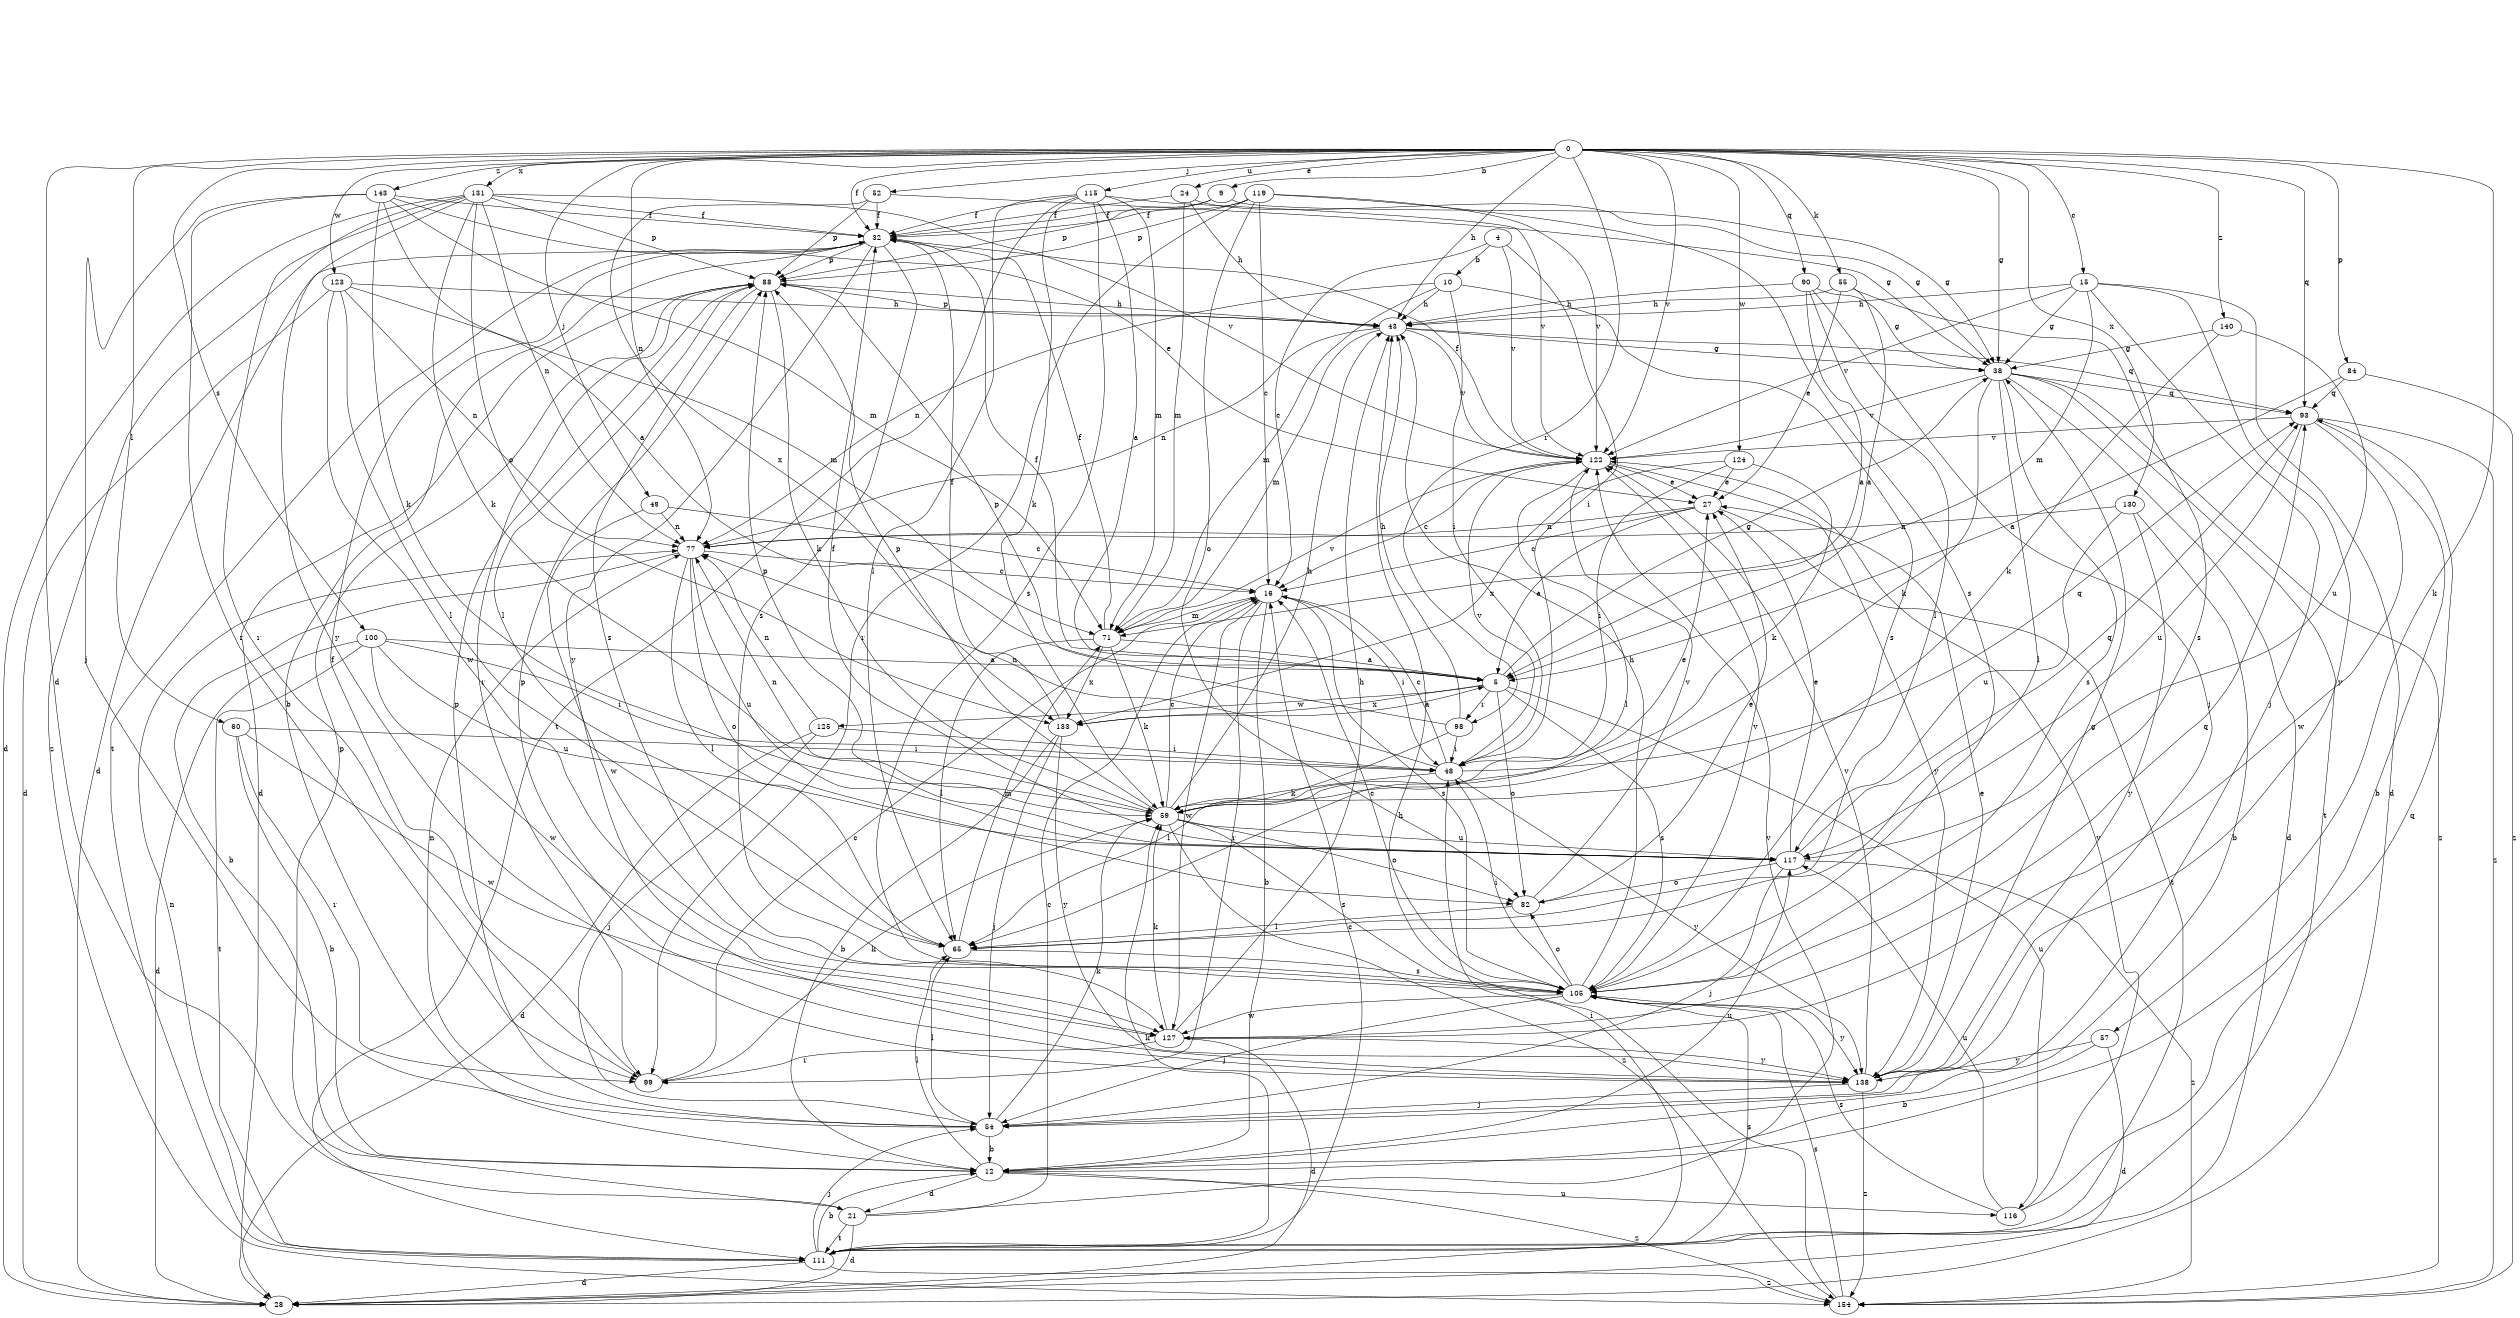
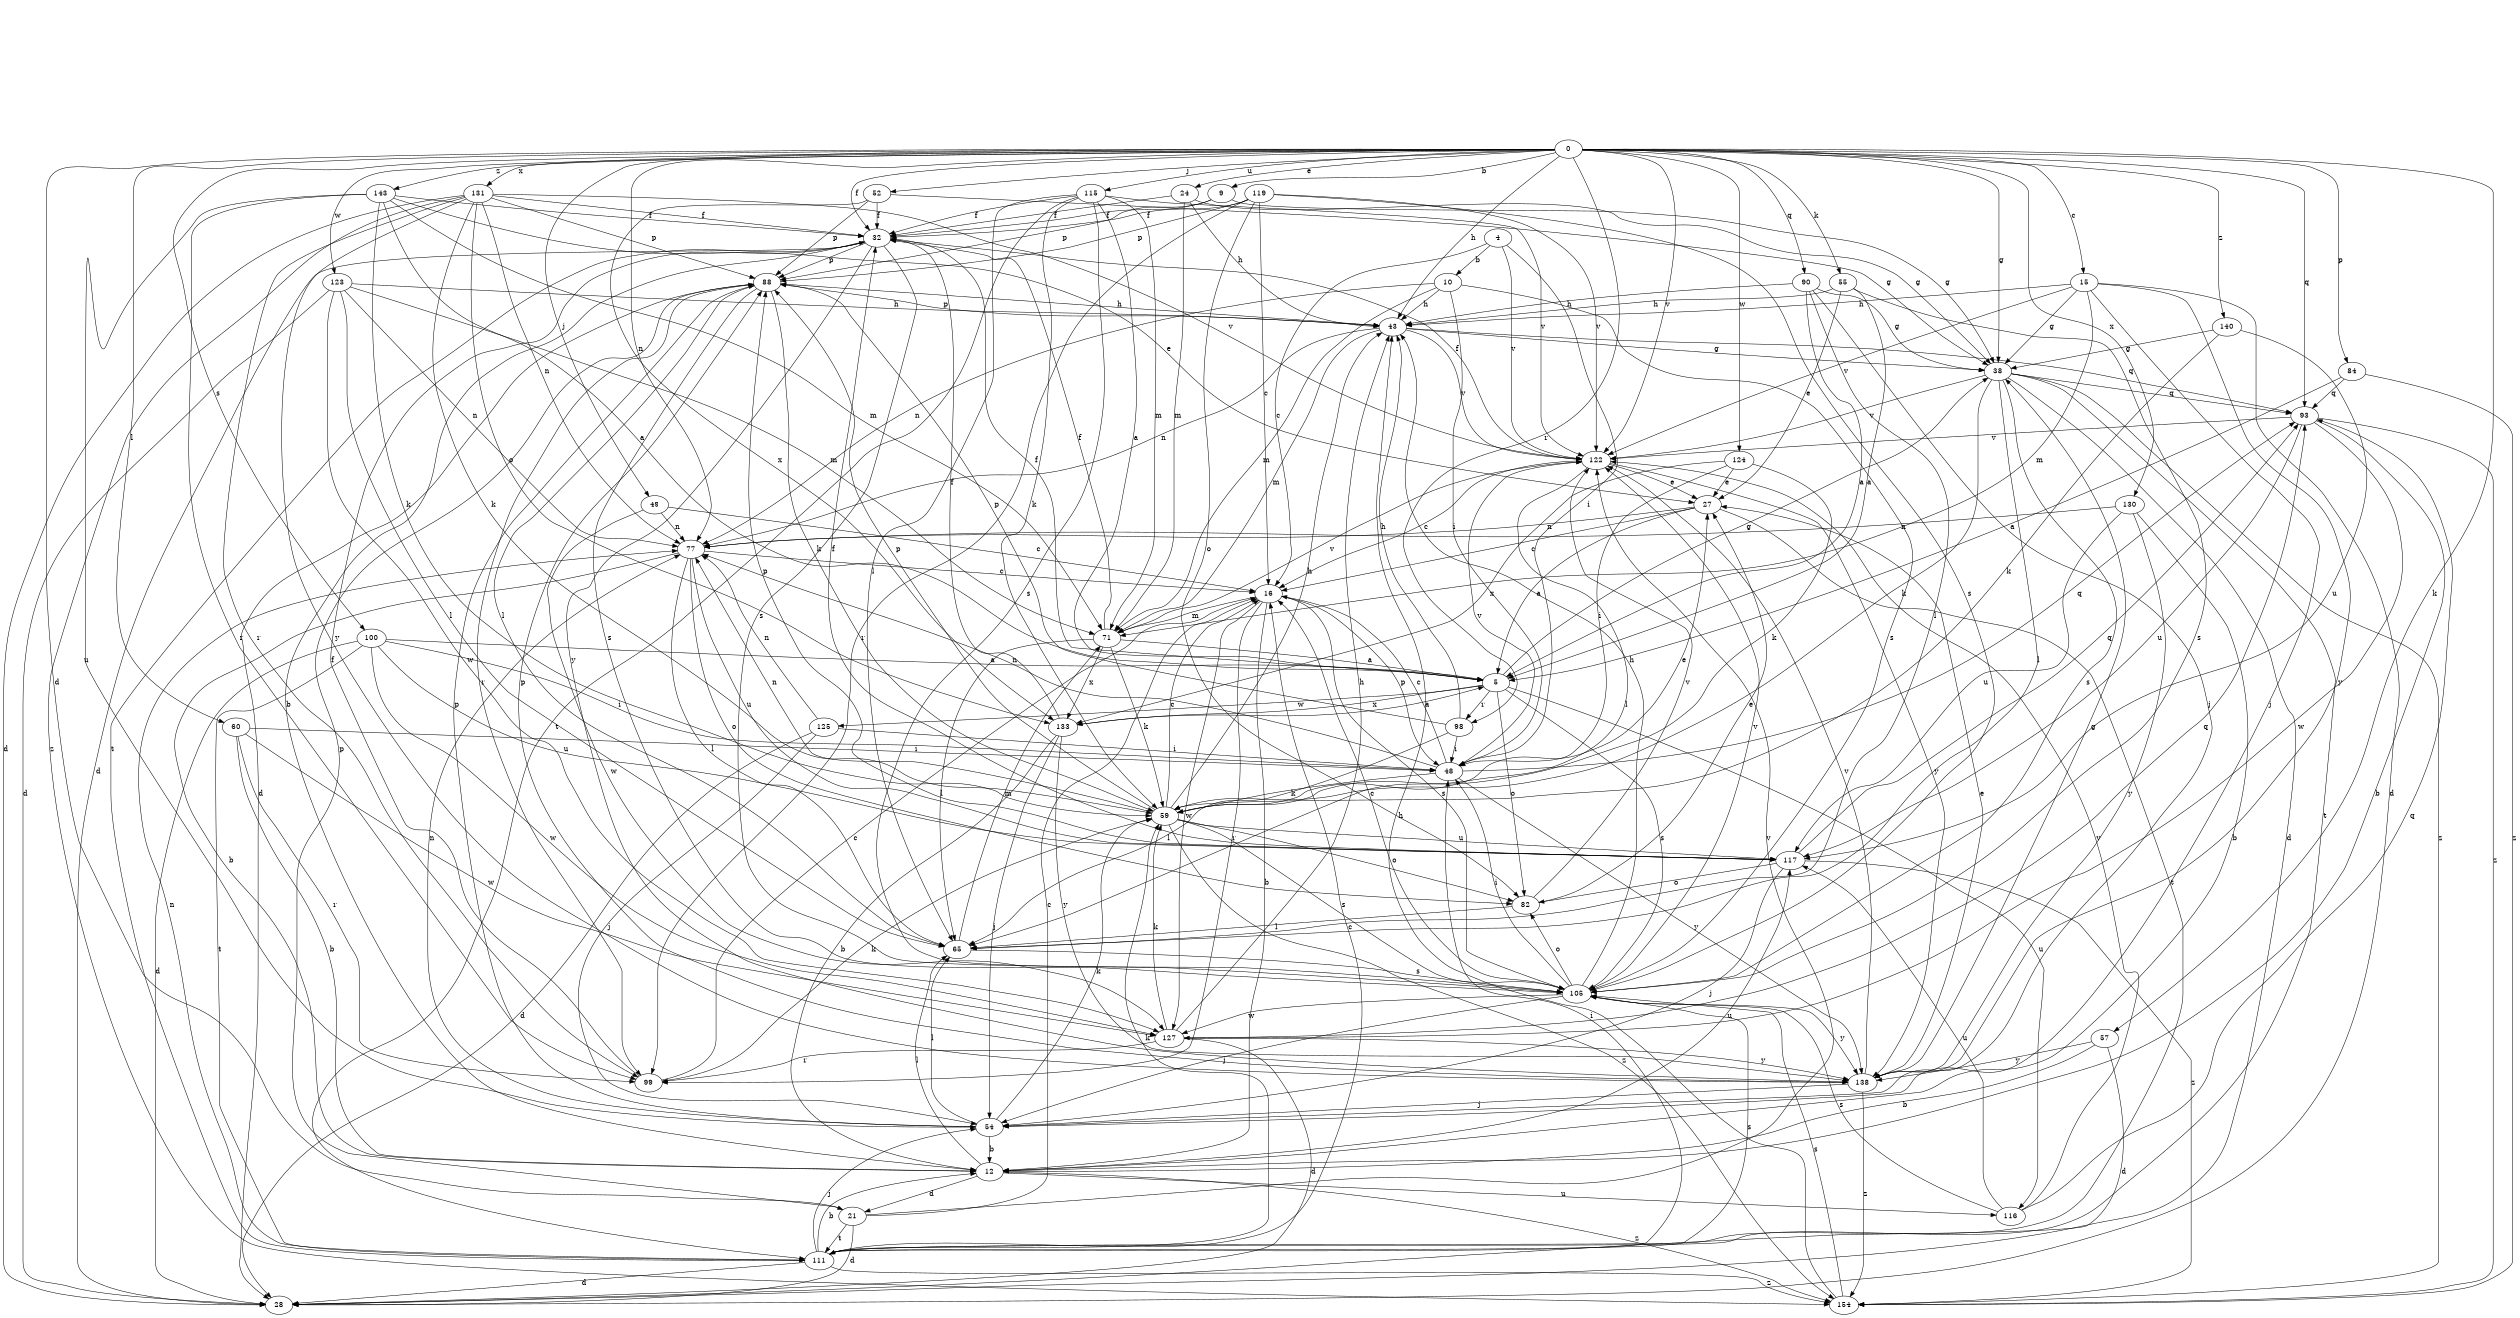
(87, 660) -> (87, 660)
(1812, 669) -> none
(1403, 683) -> (1403, 683)
